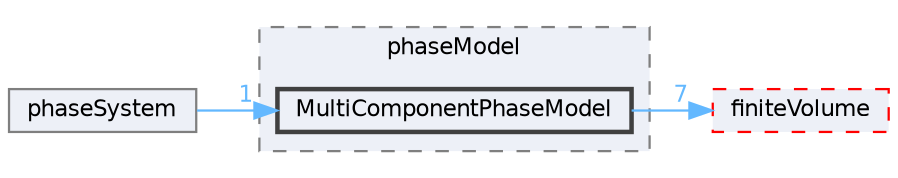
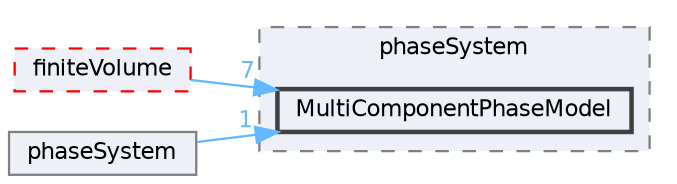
(454, 48) -> (454, 48)
(663, 111) -> (223, 84)
